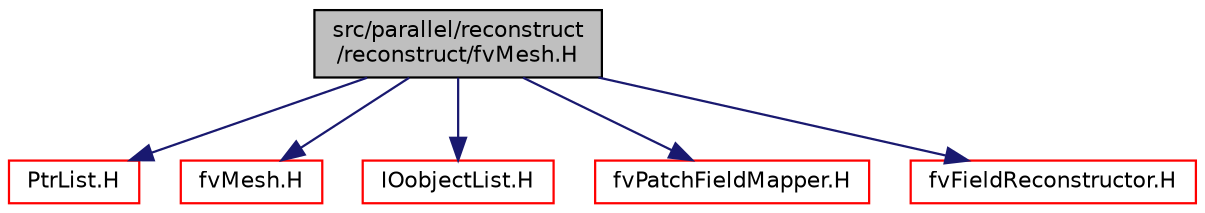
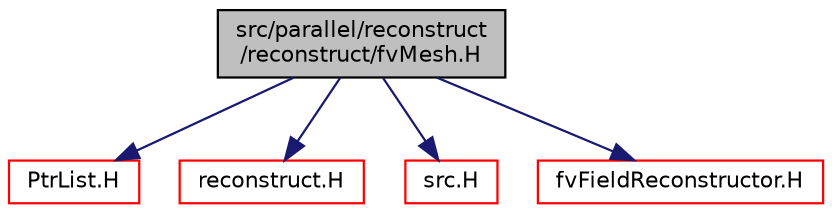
(252, 182) -> (272, 182)
(458, 182) -> none
(732, 182) -> (451, 182)
